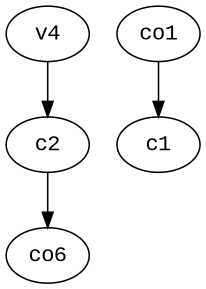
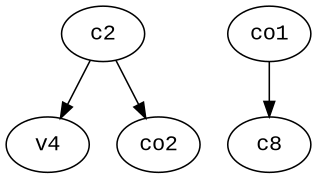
(48, 82) -> (79, 82)
(159, 145) -> (269, 145)
(48, 255) -> (159, 145)
